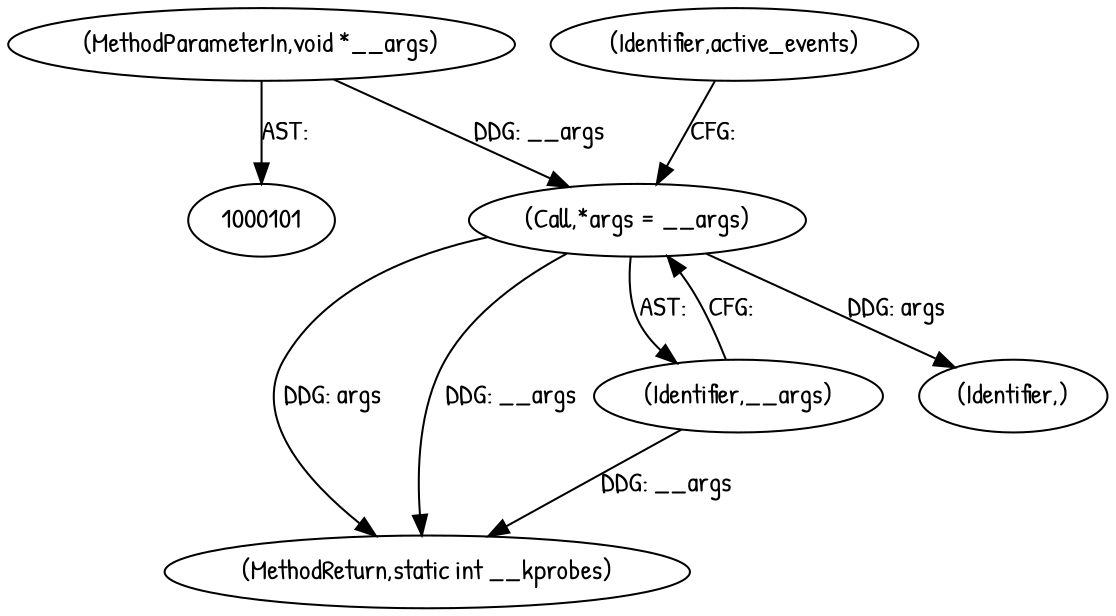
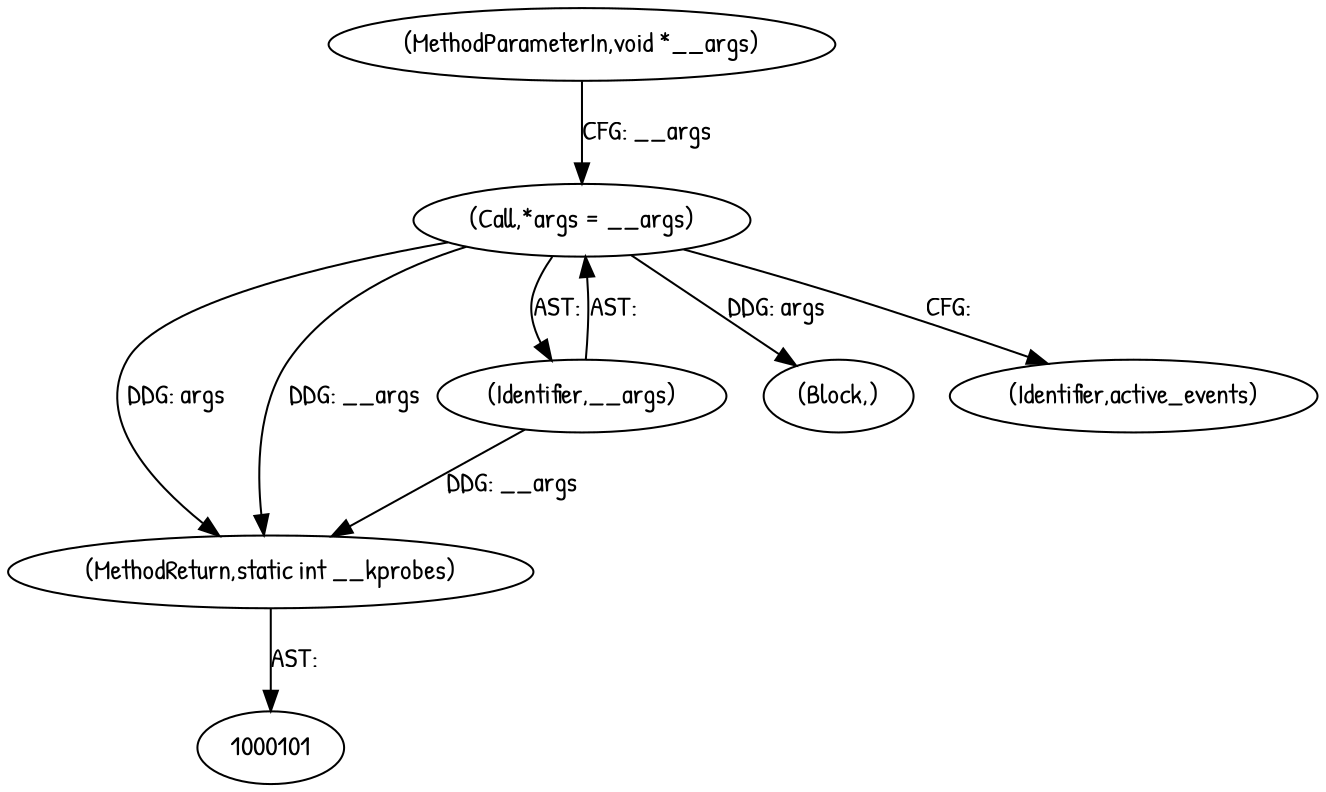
(262, 122) -> (271, 650)
(691, 124) -> (857, 300)
(539, 132) -> (647, 132)
(734, 308) -> (617, 308)
(1013, 396) -> (839, 396)
